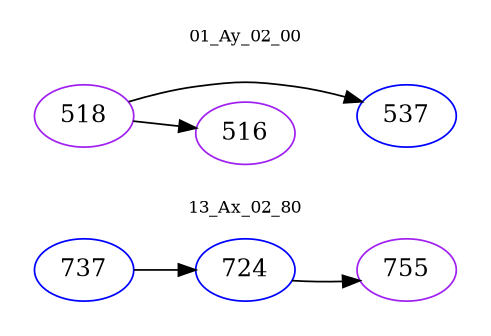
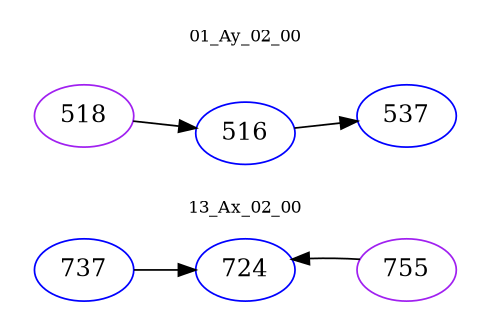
(237, 82) -> (317, 126)
(245, 133) -> (245, 133)
(245, 209) -> (245, 209)
(317, 282) -> (335, 258)
